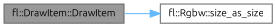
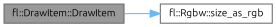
(216, 14) -> (216, 14)
